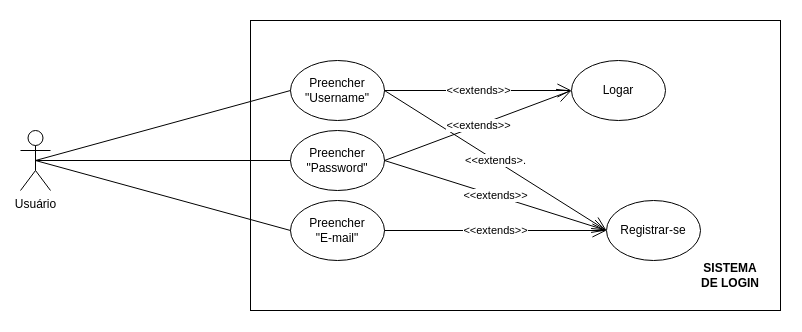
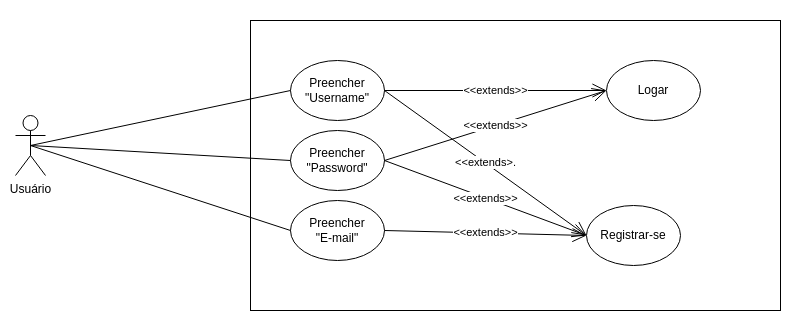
(619, 91) -> (654, 91)
(36, 161) -> (31, 146)
(654, 231) -> (634, 236)
(731, 276) -> none
